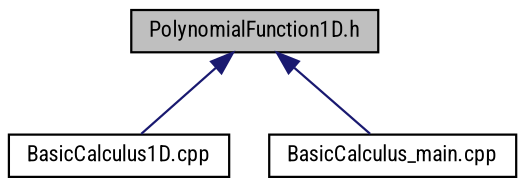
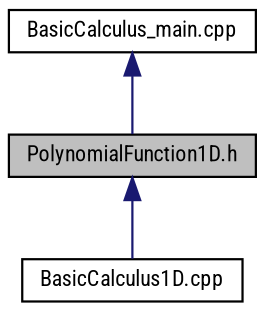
(332, 101) -> (132, 105)
